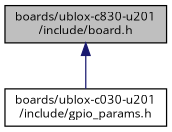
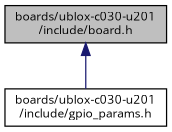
(86, 24) -> (86, 24)
